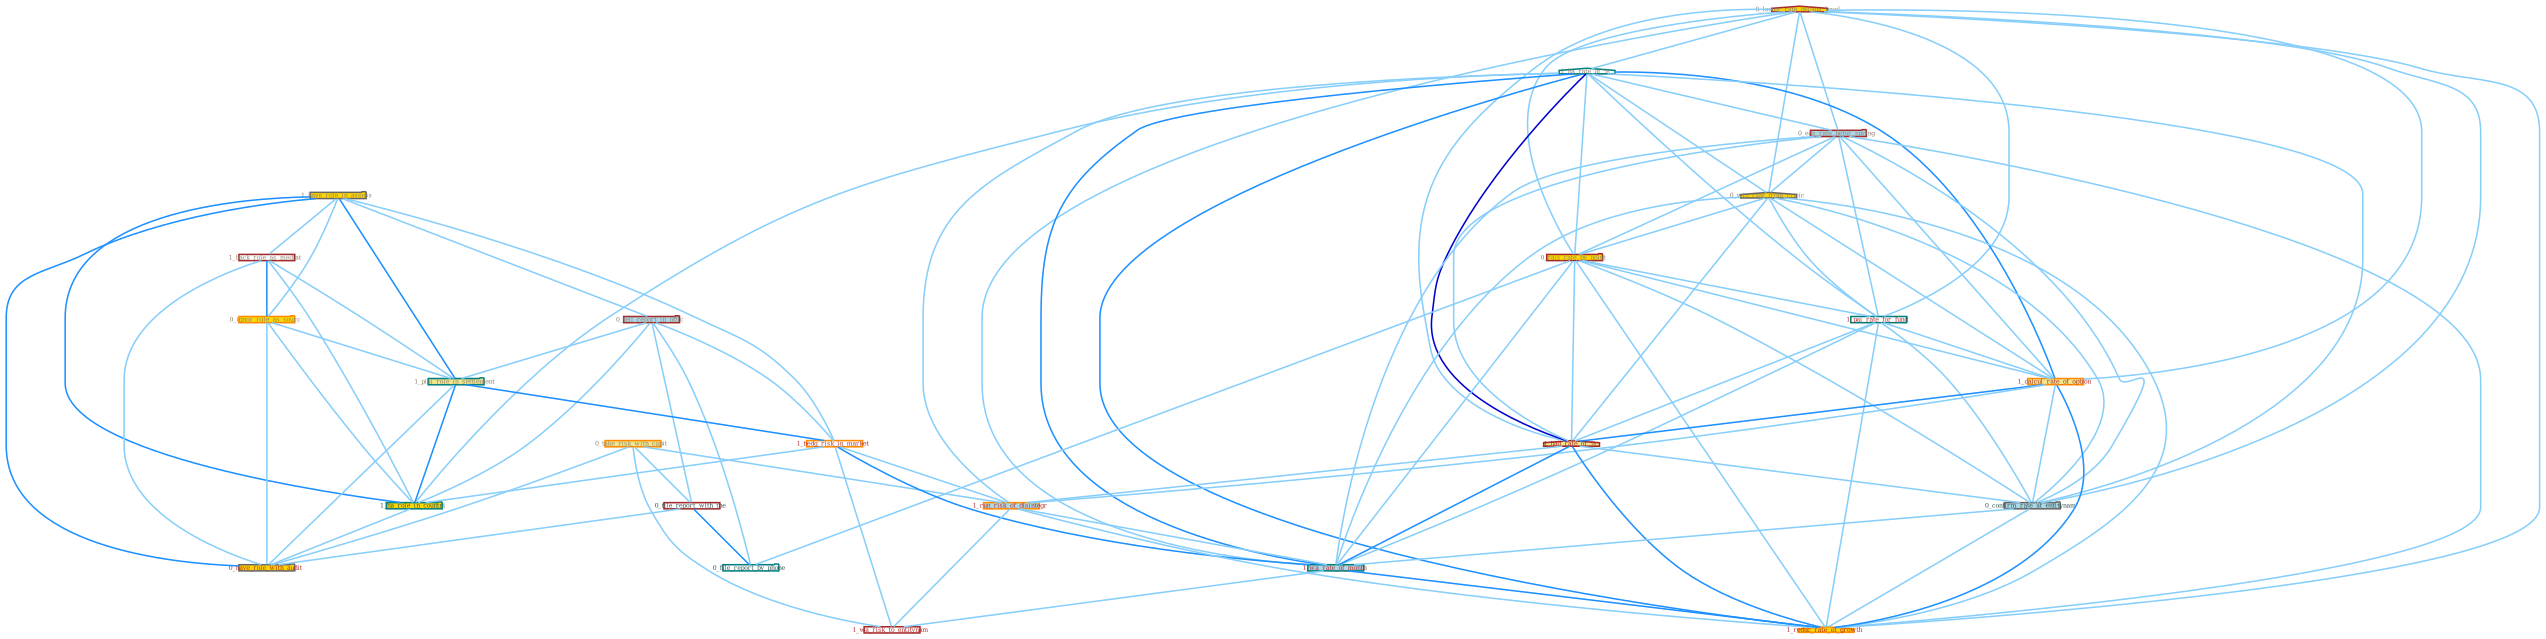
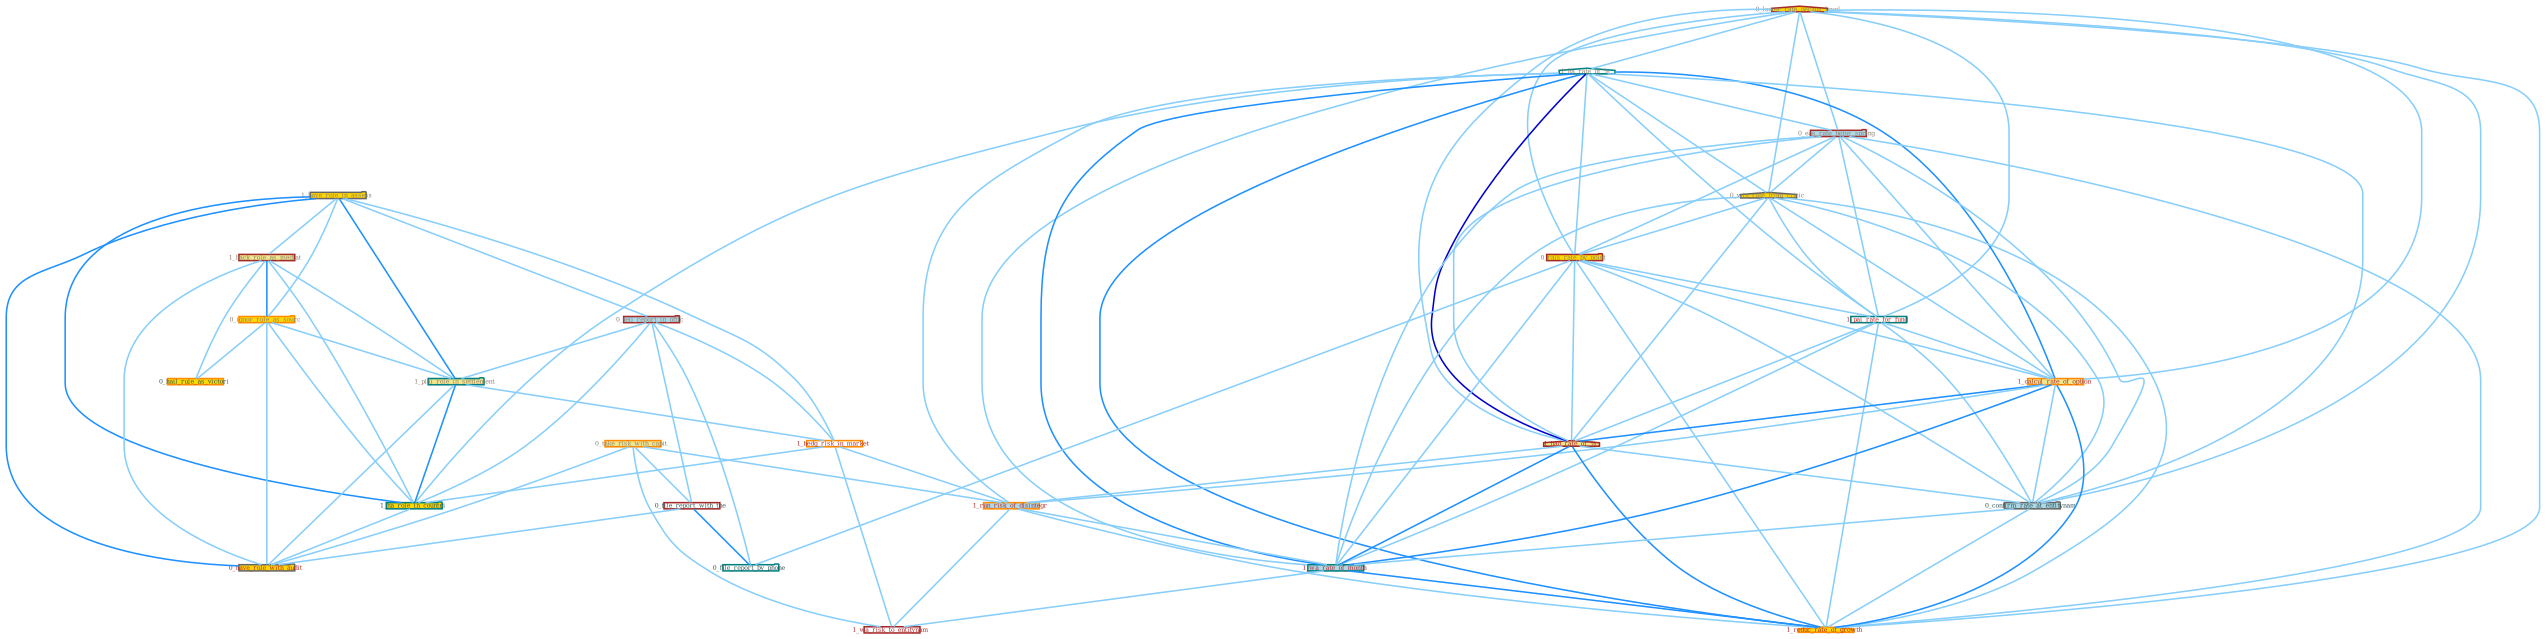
(267, 258) -> (267, 258)
none -> (195, 382)
(645, 413) -> (645, 413)
(1066, 533) -> (1706, 499)
